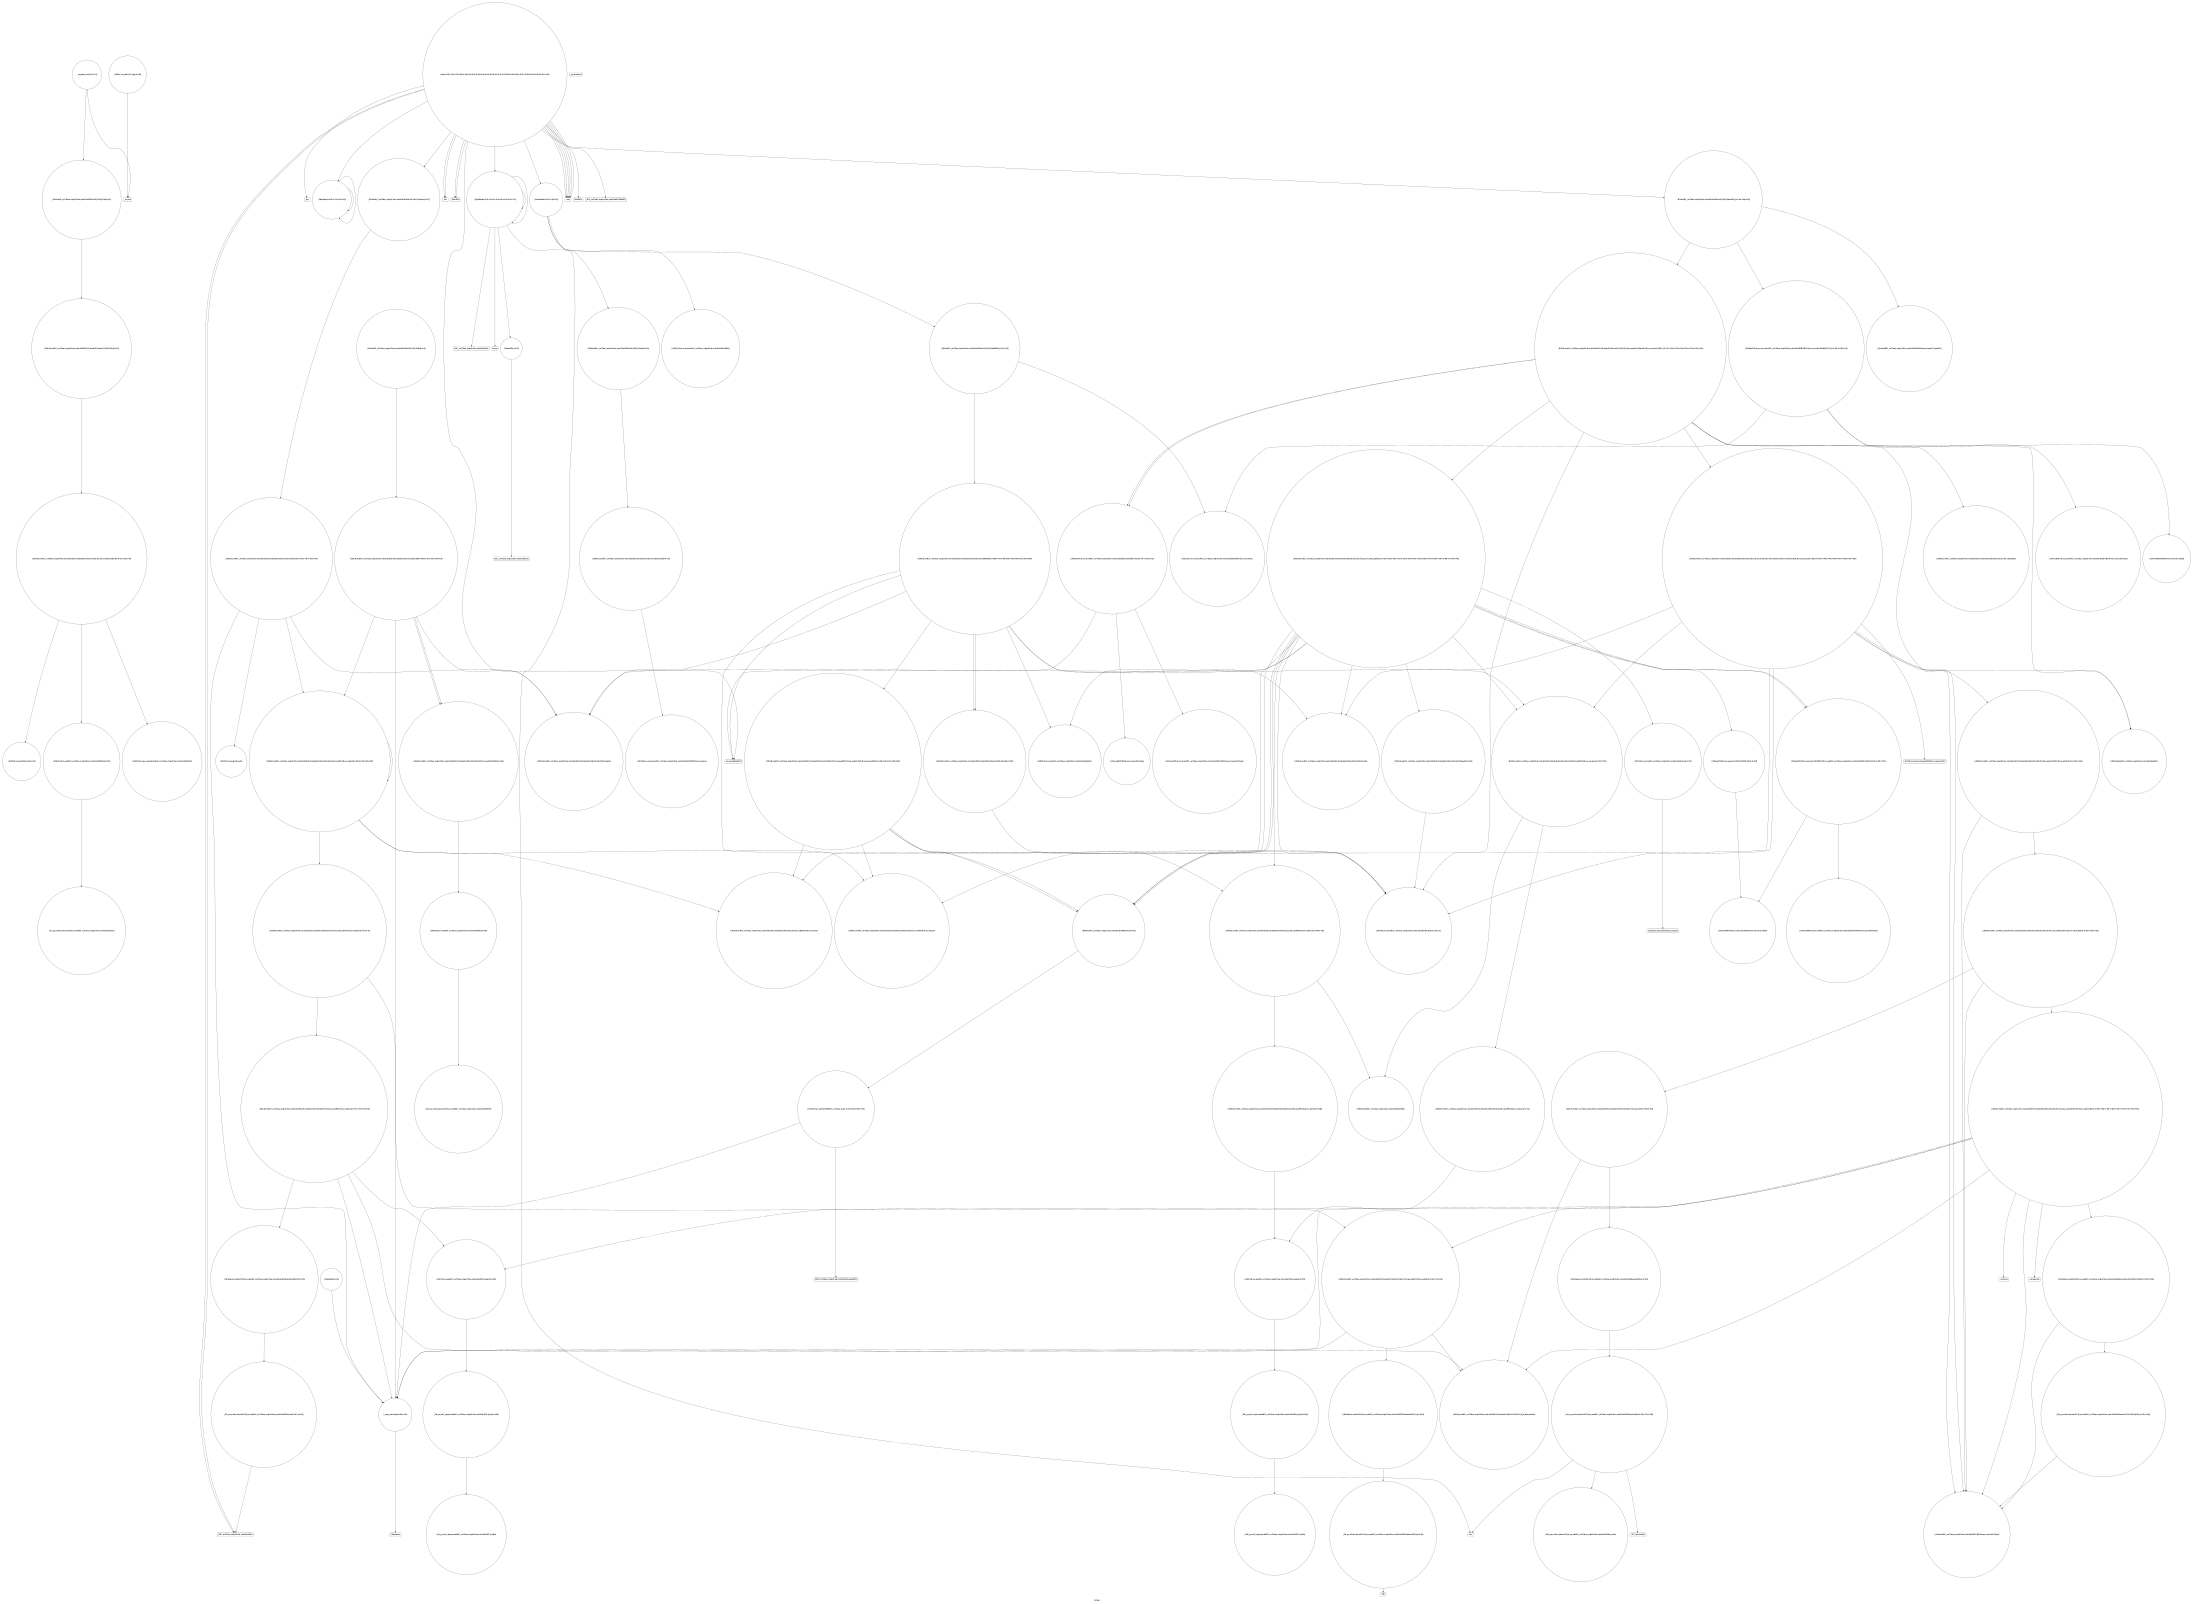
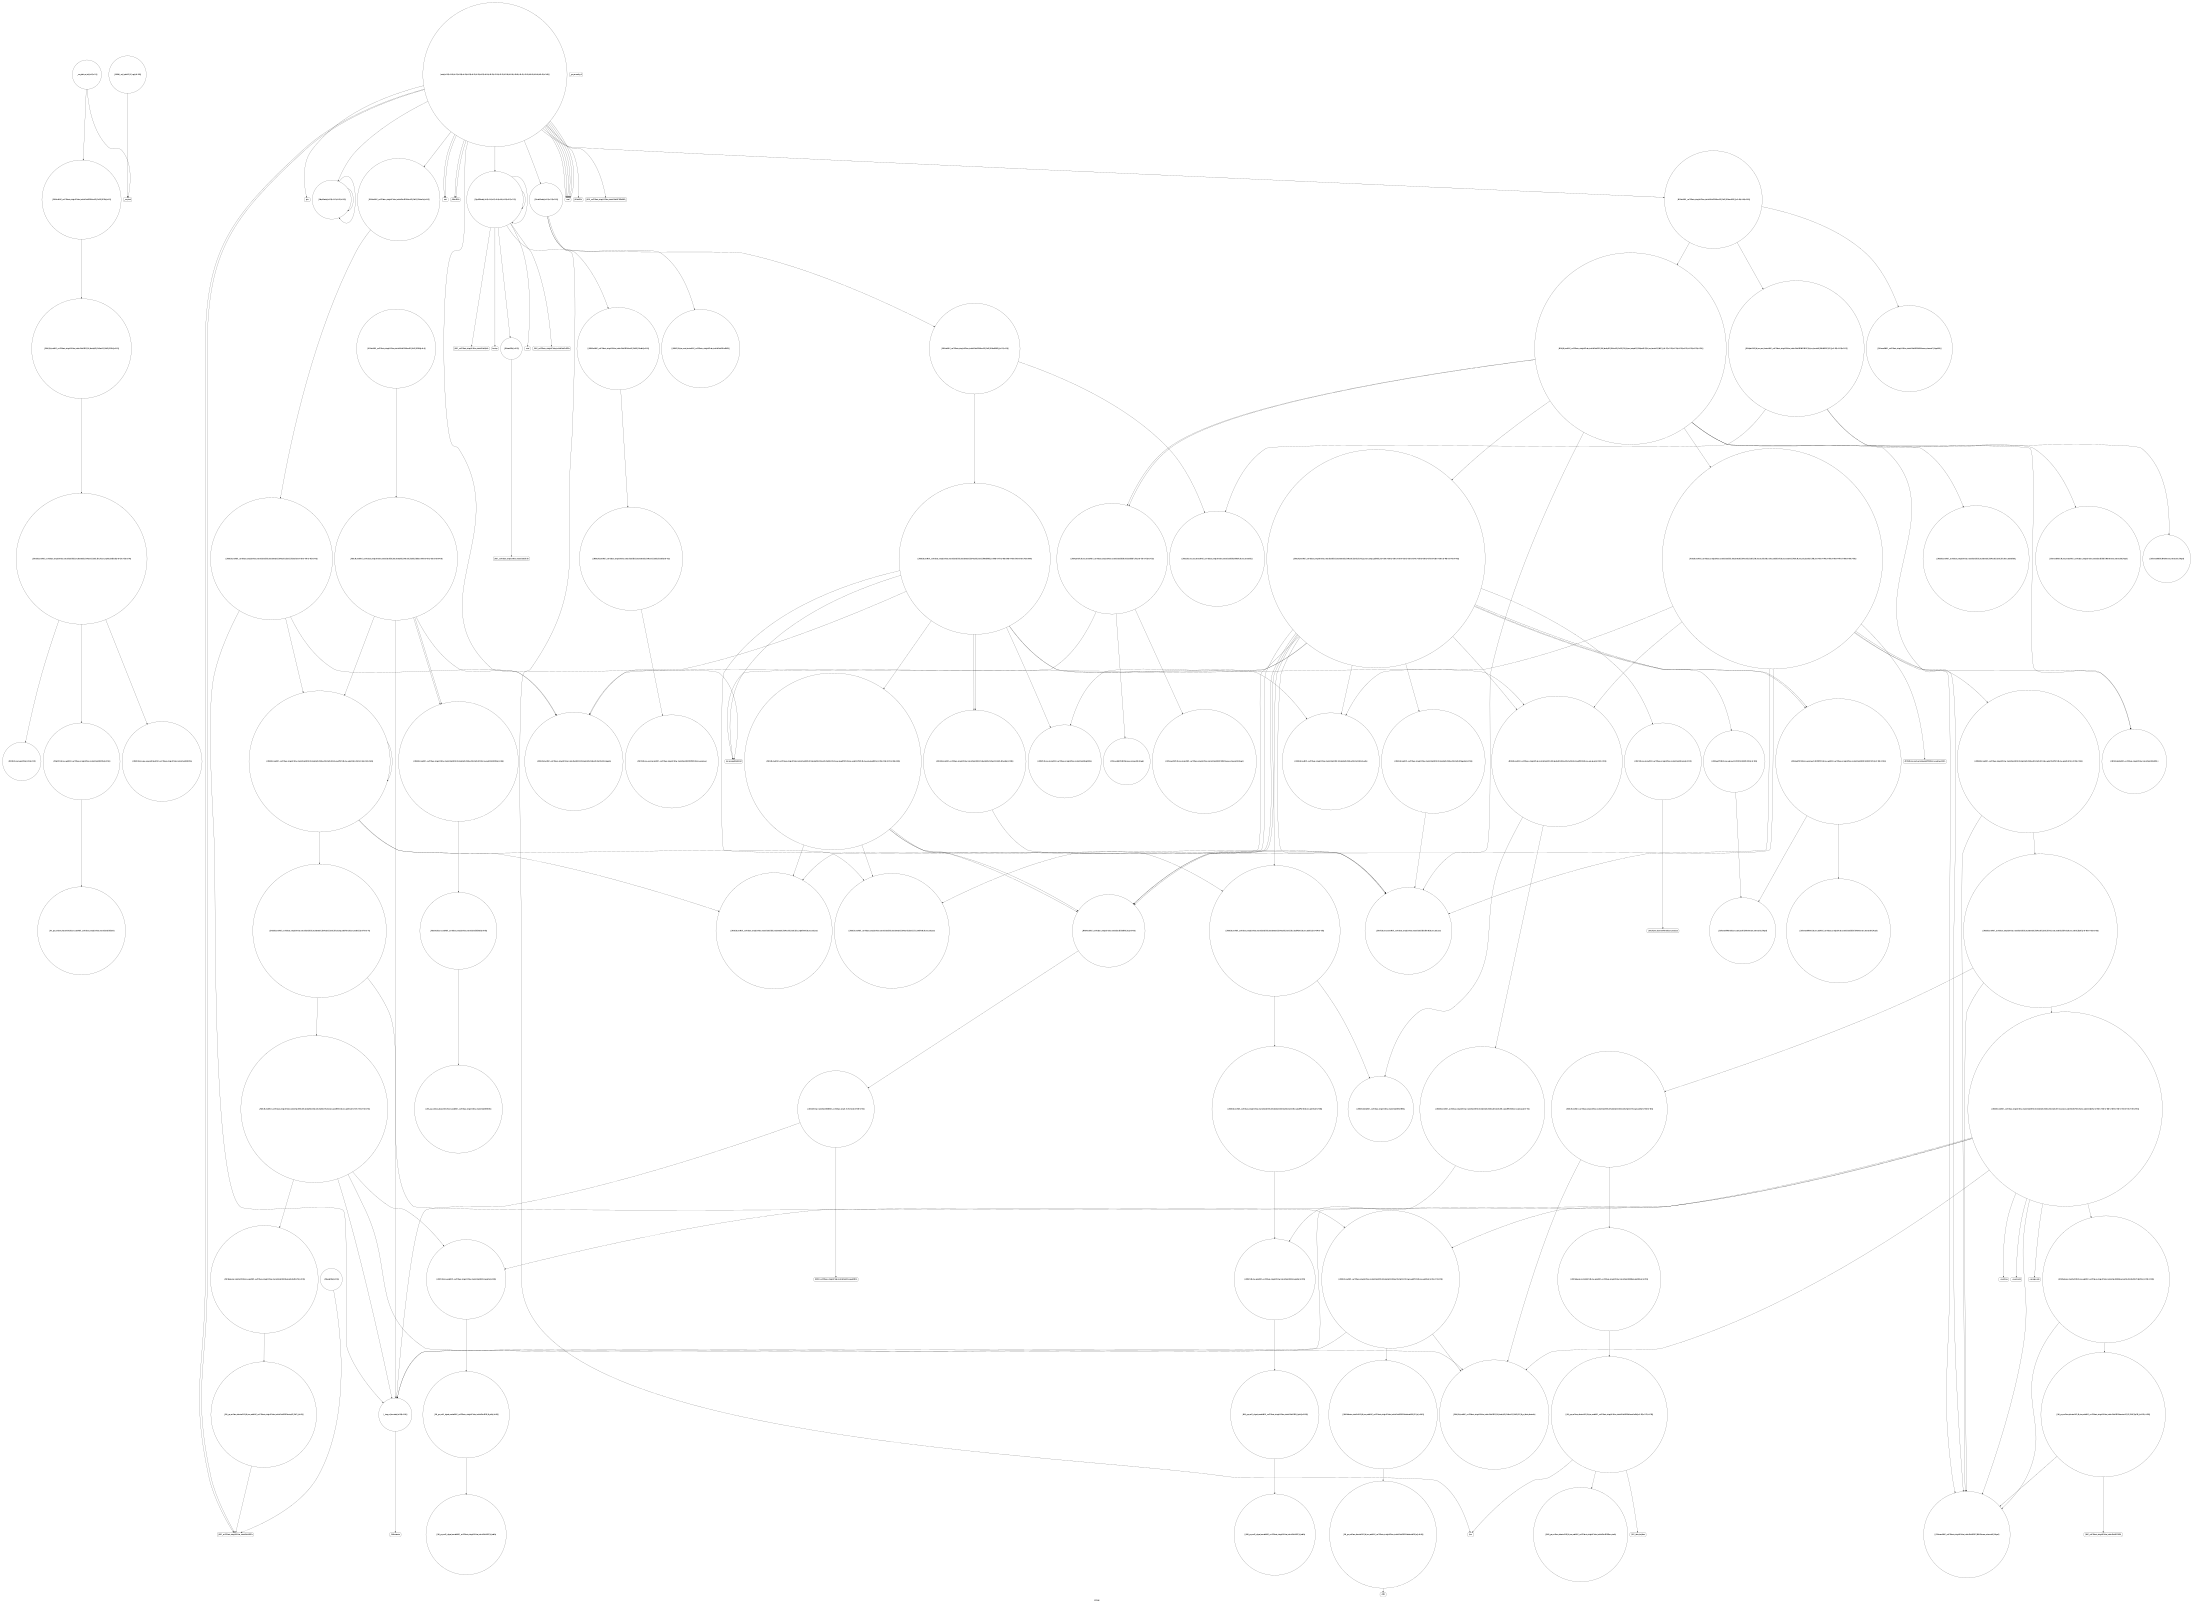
none -> (527, 349)
none -> (552, 349)
(231, 761) -> none
none -> (2016, 1279)
(346, 1351) -> (334, 1432)
none -> (2103, 1535)
